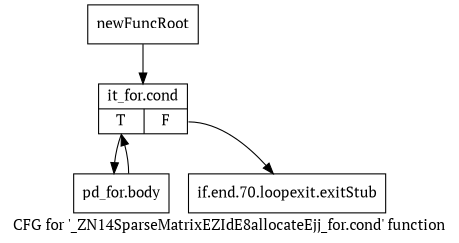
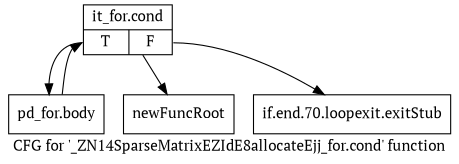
(143, 59) -> (152, 70)
